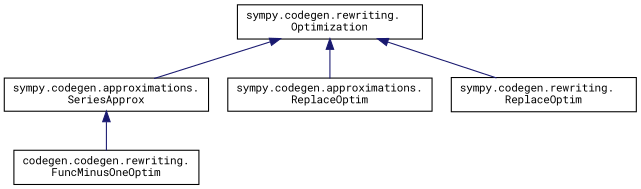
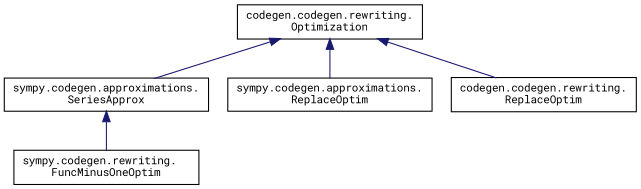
(330, 22) -> (330, 22)
(544, 95) -> (544, 95)
(106, 167) -> (106, 167)
